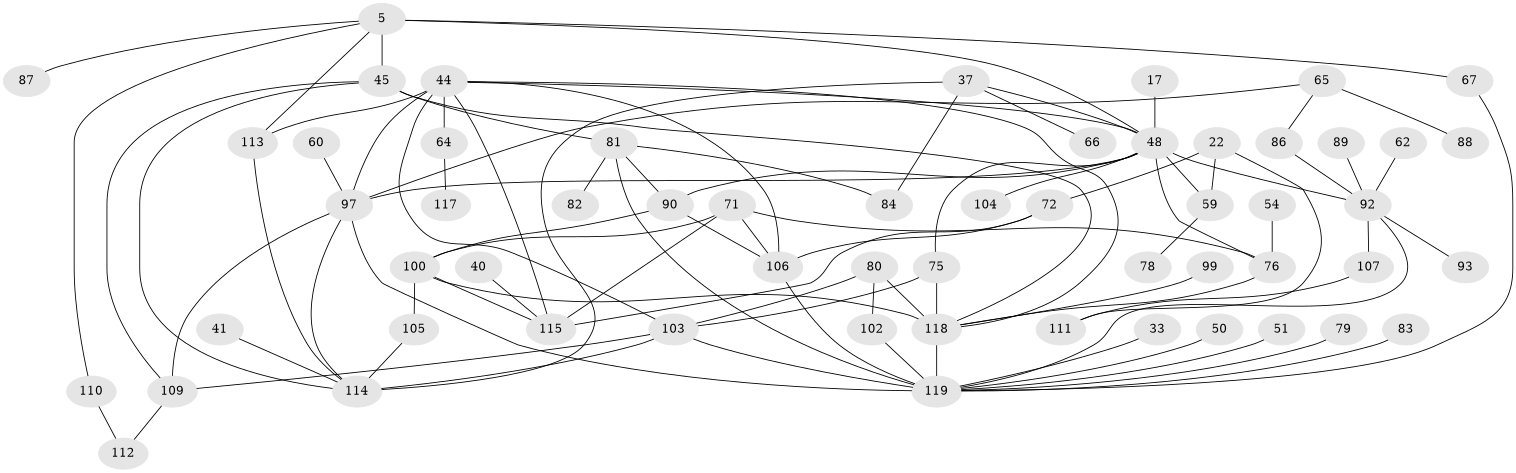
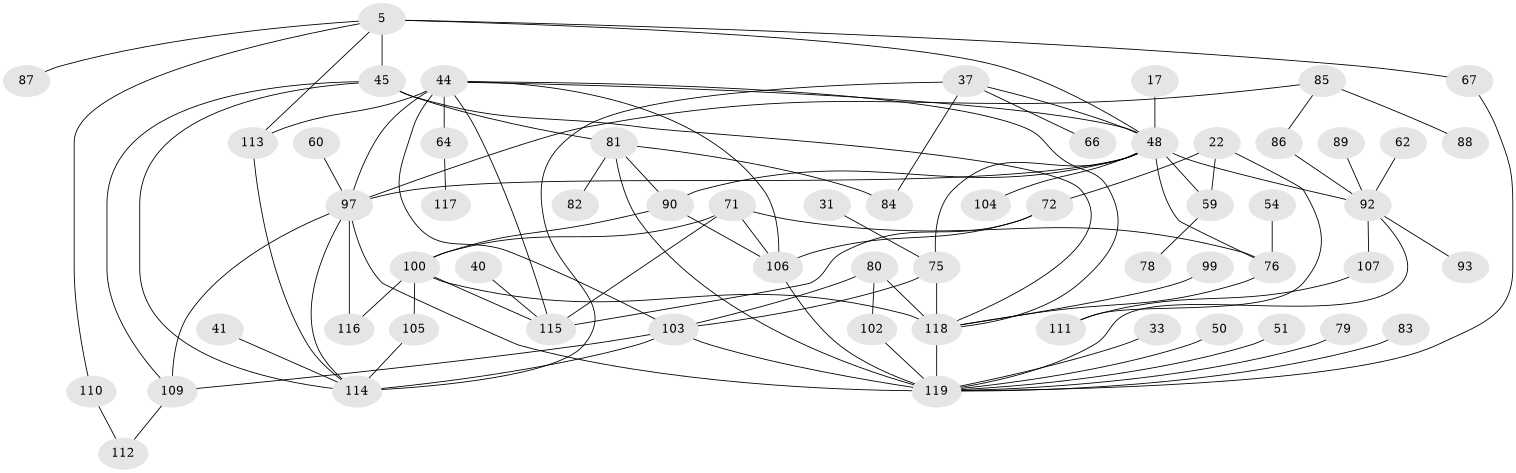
(1322, 81) -> (1322, 81)
none -> (827, 205)
none -> (349, 329)
